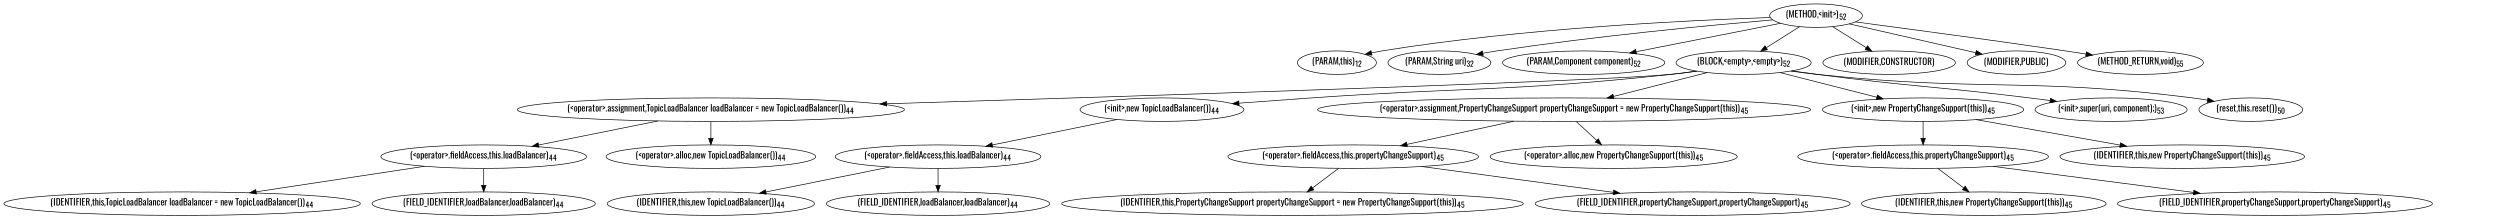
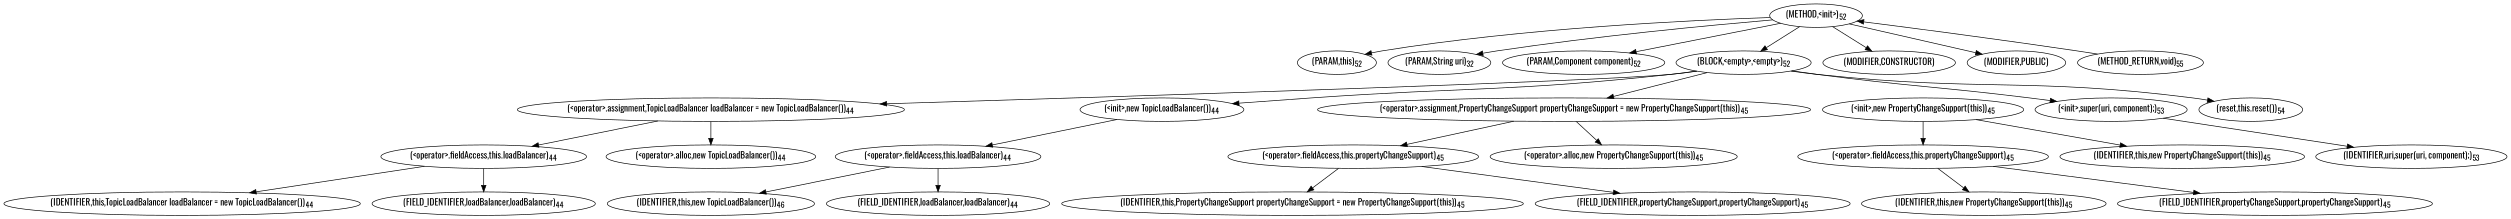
(1971, 37) -> (1981, 37)
(1358, 62) -> (1358, 62)
(1828, 85) -> none
(2281, 109) -> (2281, 109)
none -> (2411, 157)
(781, 203) -> (781, 203)
